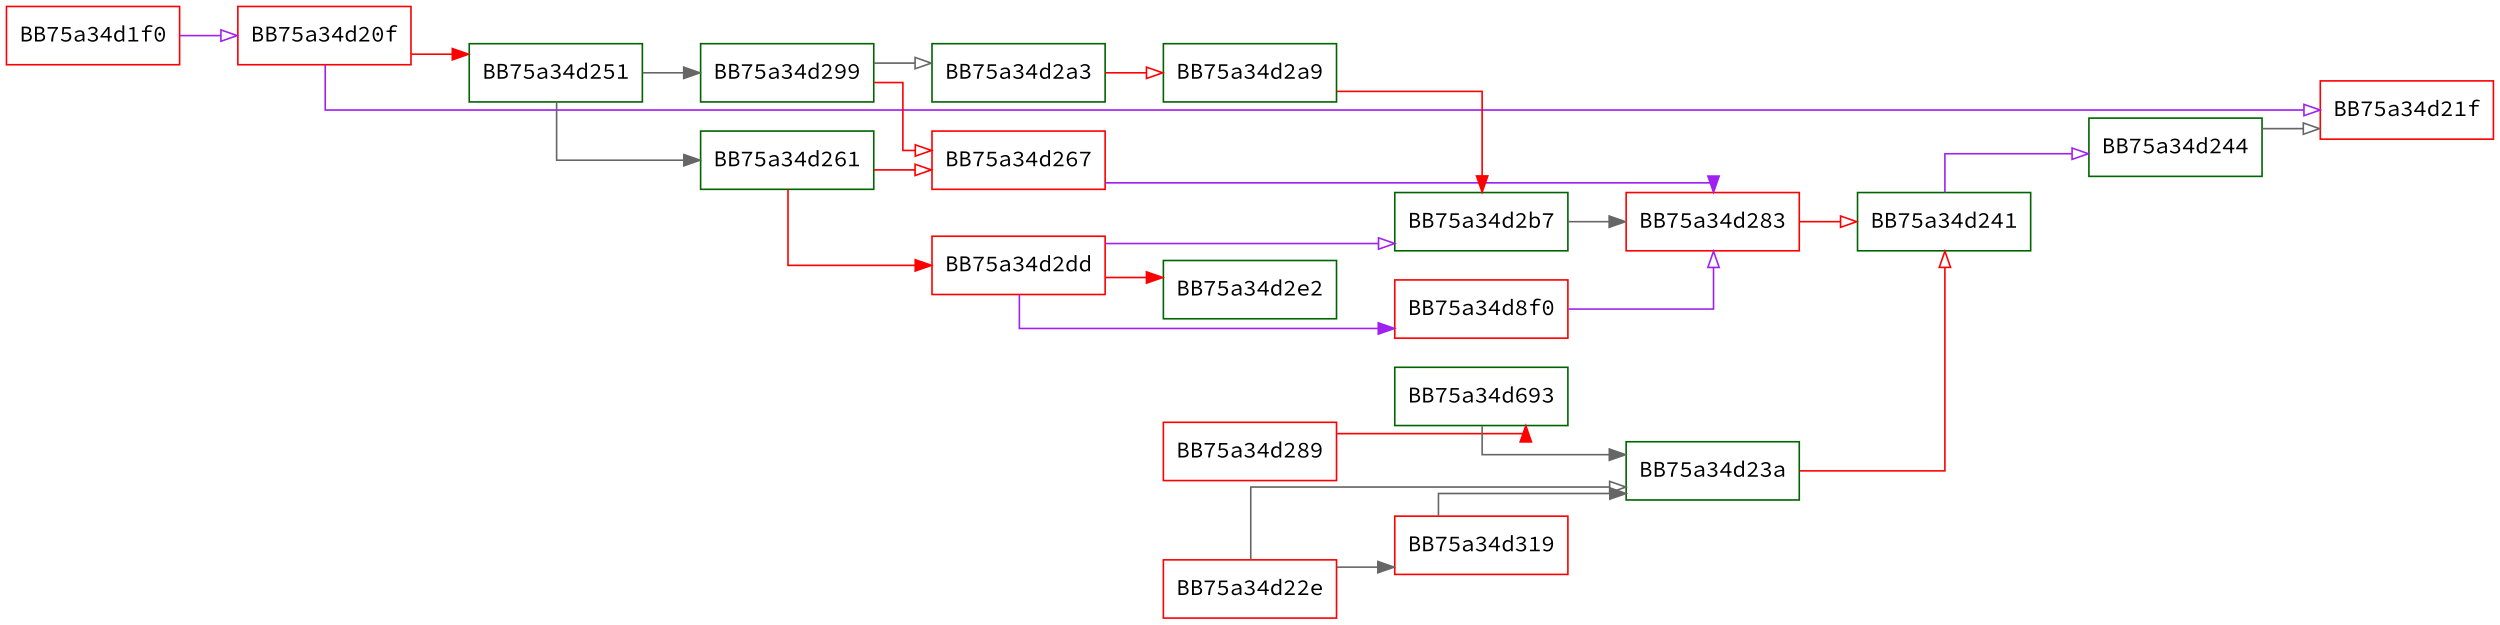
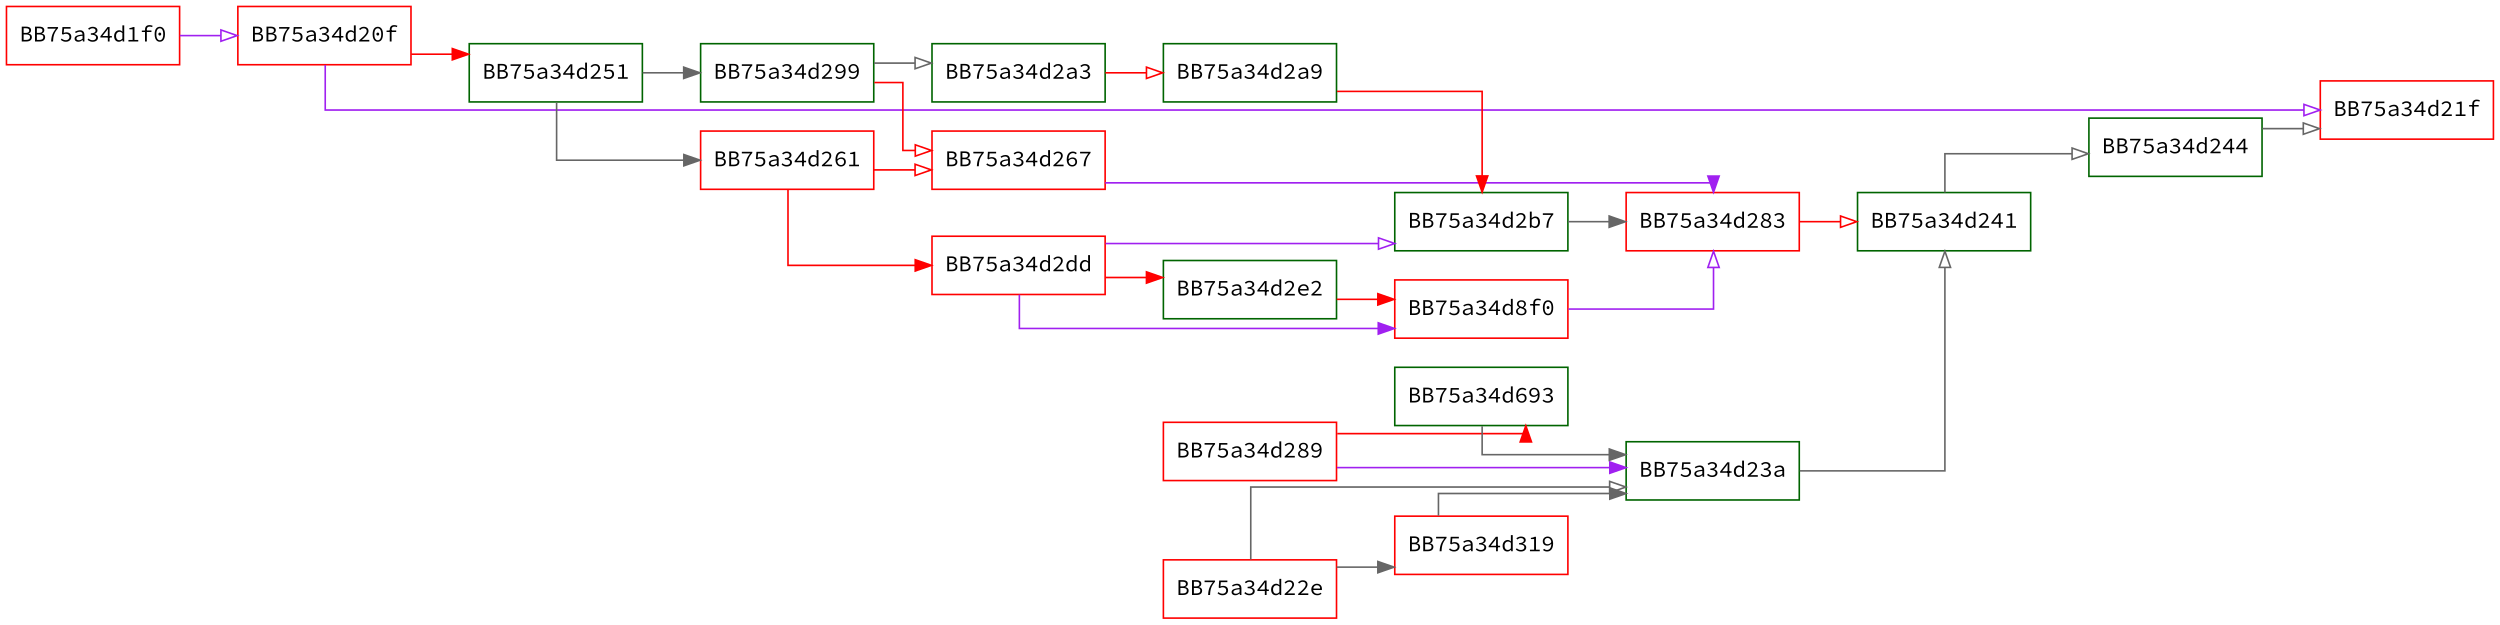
(1989, 154) -> (1989, 154)
(787, 160) -> (787, 160)
none -> (1357, 299)
(1945, 442) -> (1945, 442)
none -> (1473, 468)
